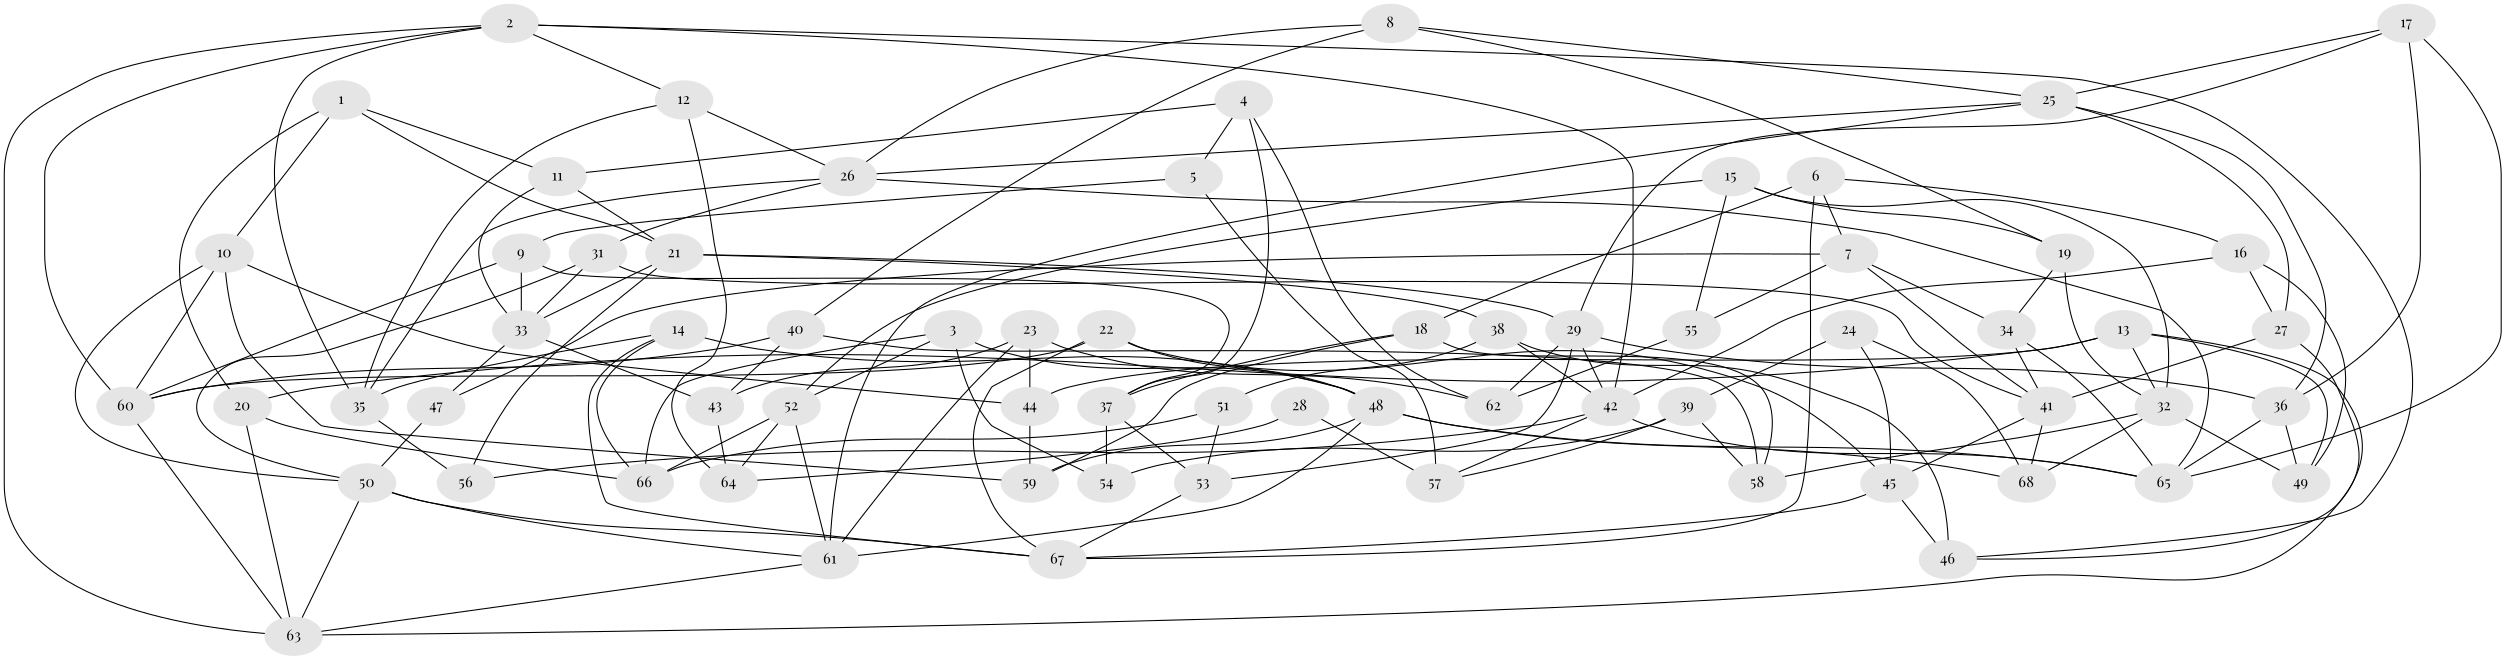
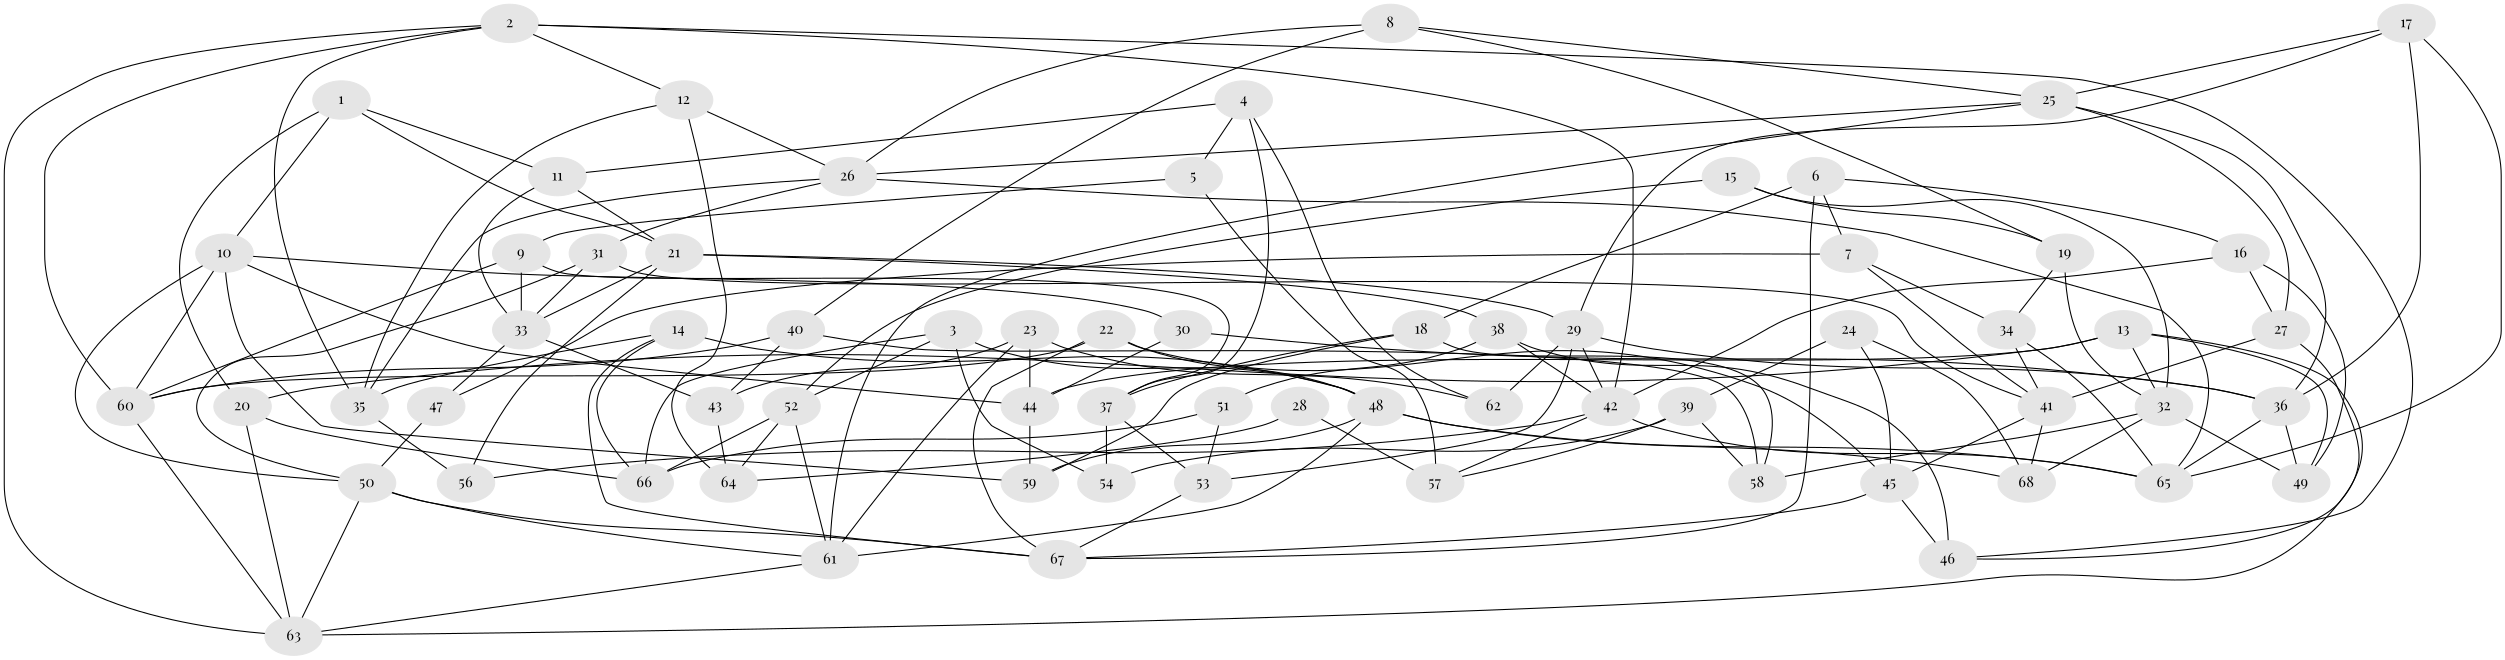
none -> (1183, 330)
(1692, 330) -> none
